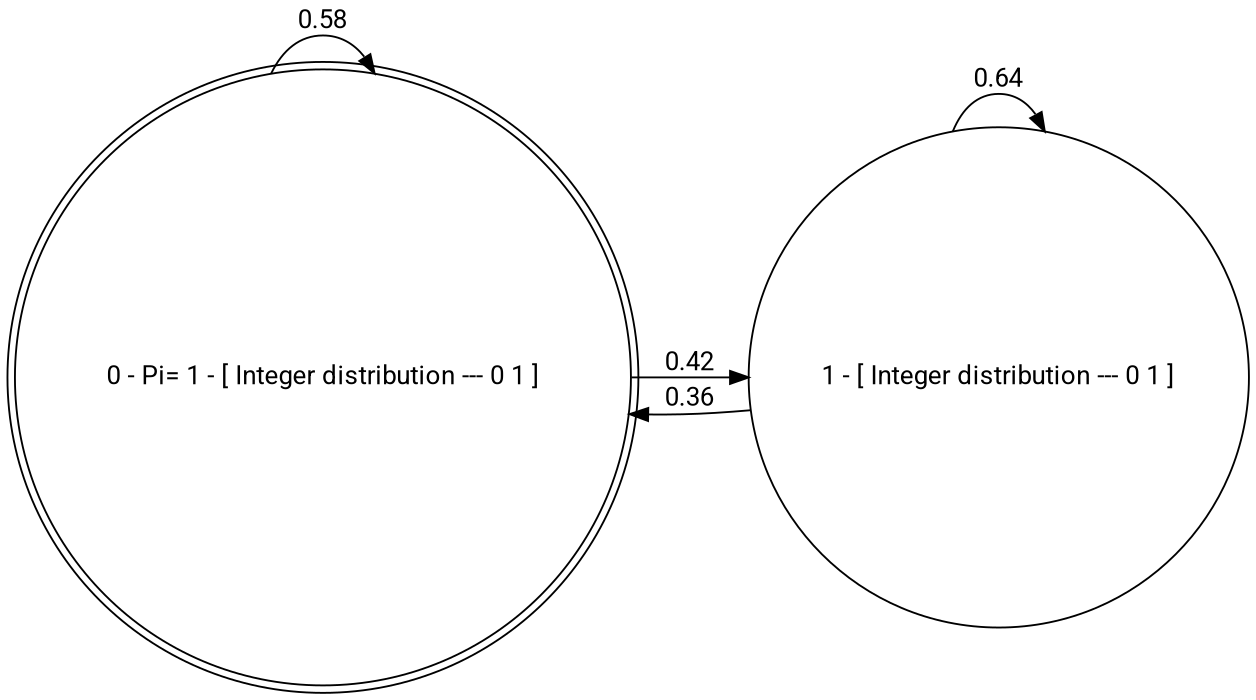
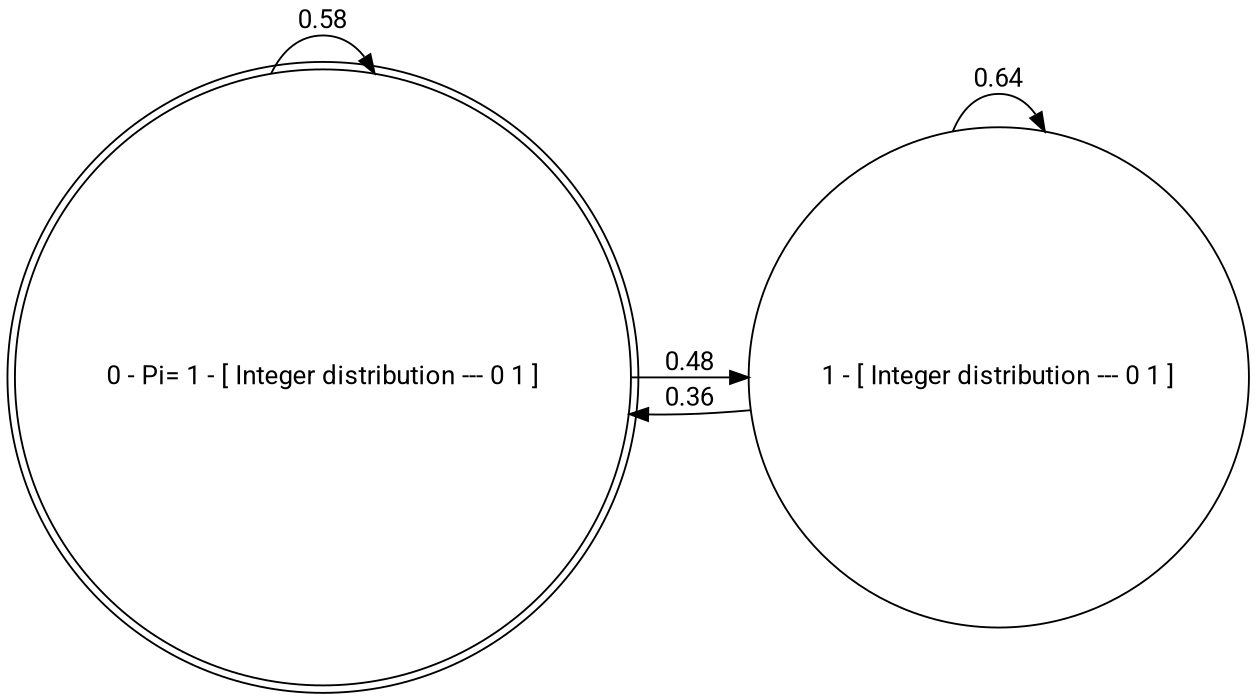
(690, 363) -> (690, 363)
